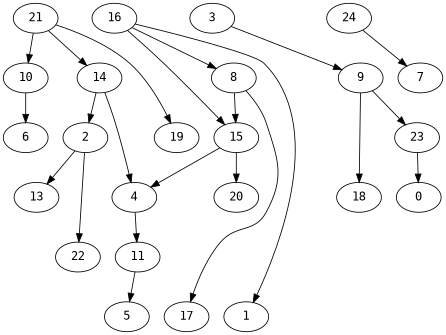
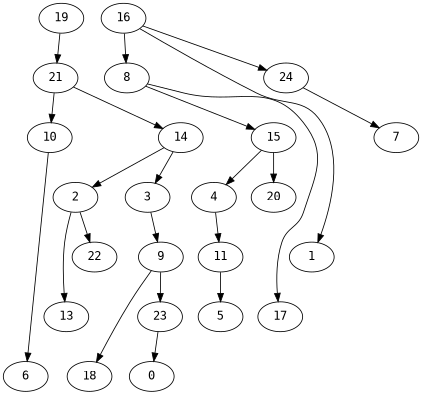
(122, 57) -> (59, 44)
(174, 73) -> (201, 47)
(118, 133) -> (166, 164)
